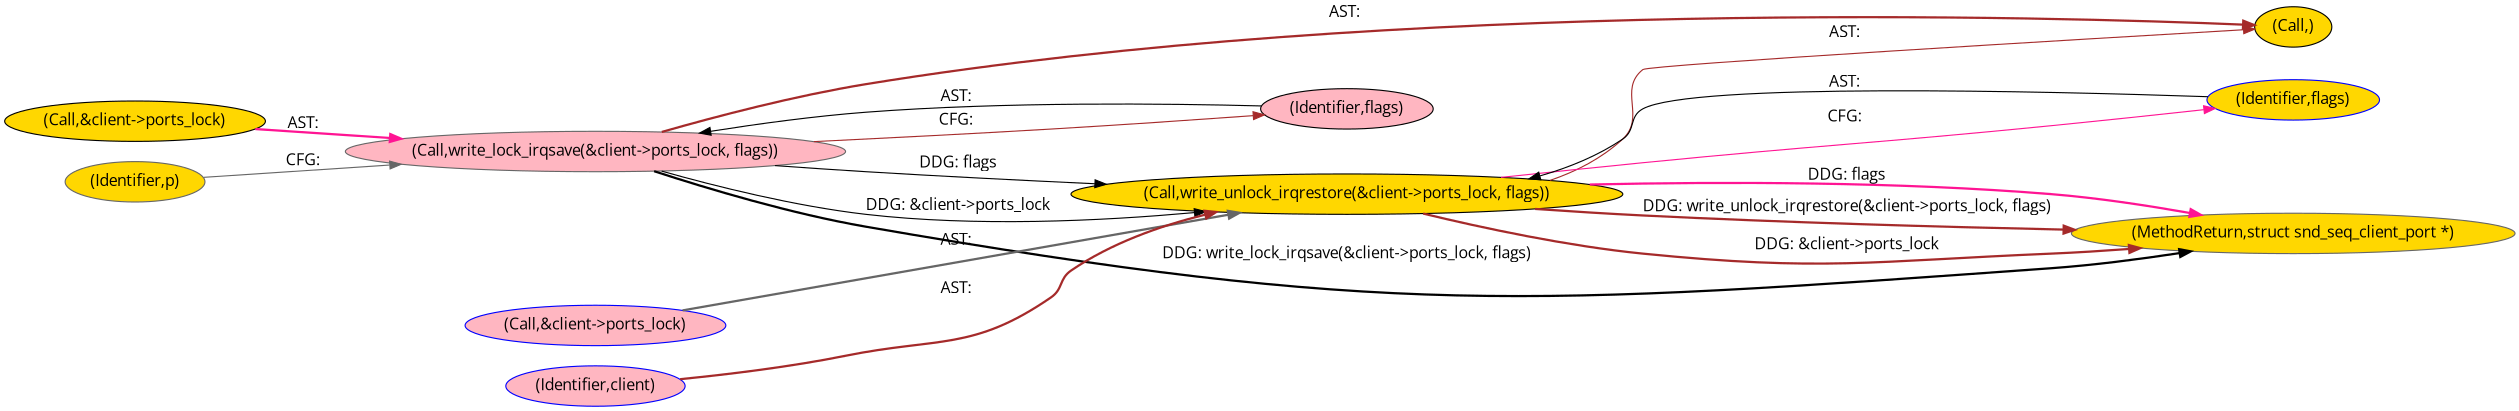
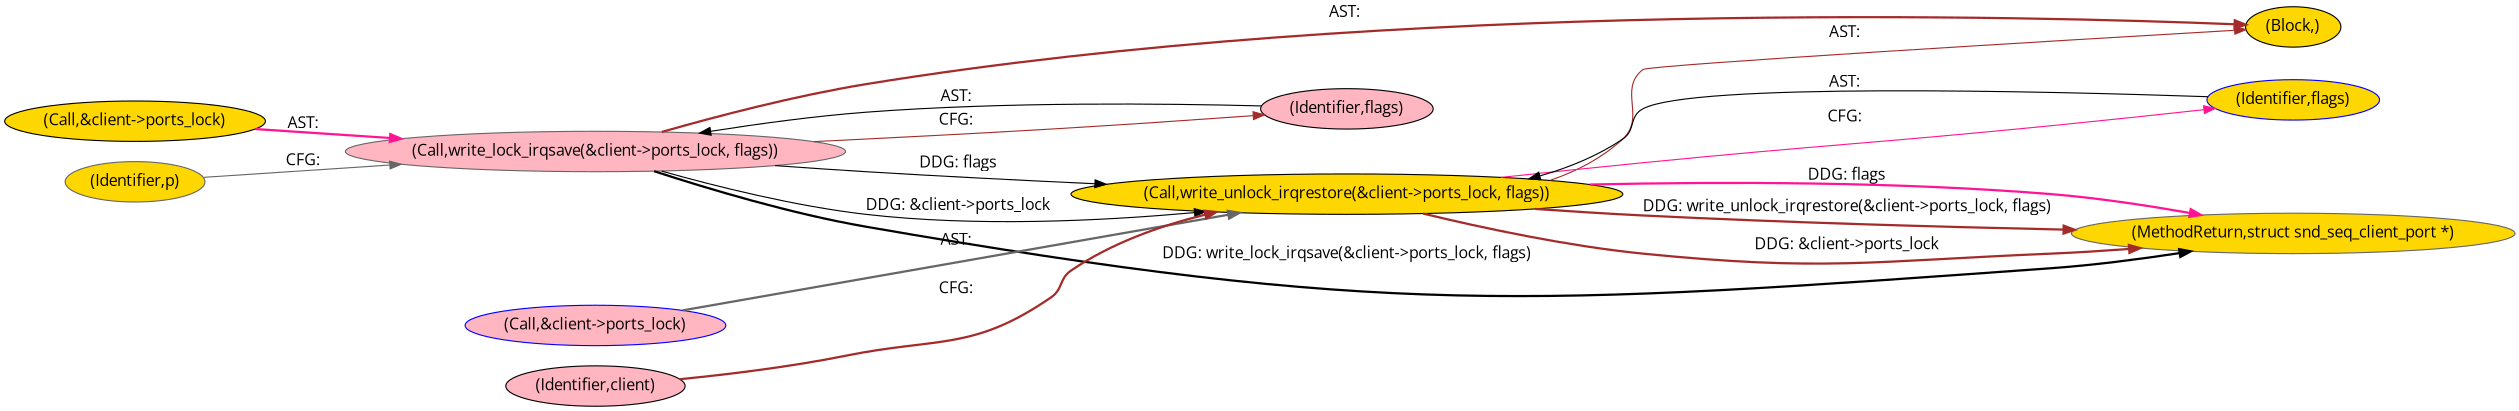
(2293, 27) -> (2293, 27)
(958, 289) -> (958, 289)
(595, 386) -> (595, 386)
